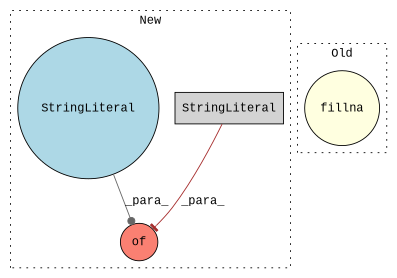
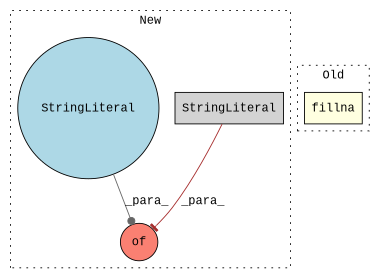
(342, 108) -> (333, 108)
